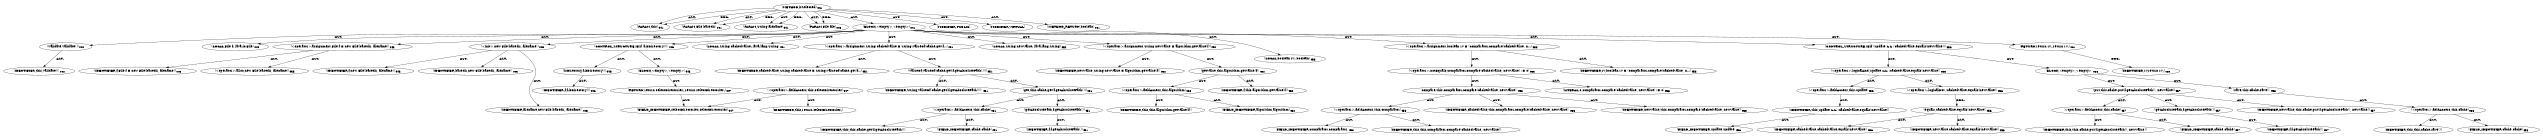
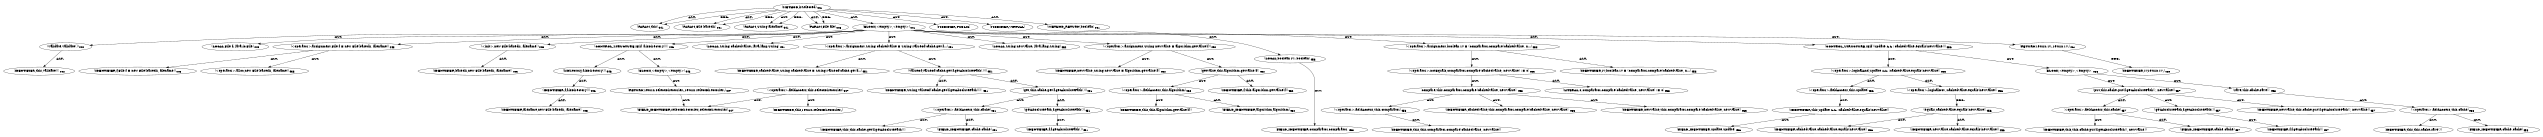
(363, 71) -> none
(535, 76) -> (558, 100)
(1344, 120) -> (1315, 90)
